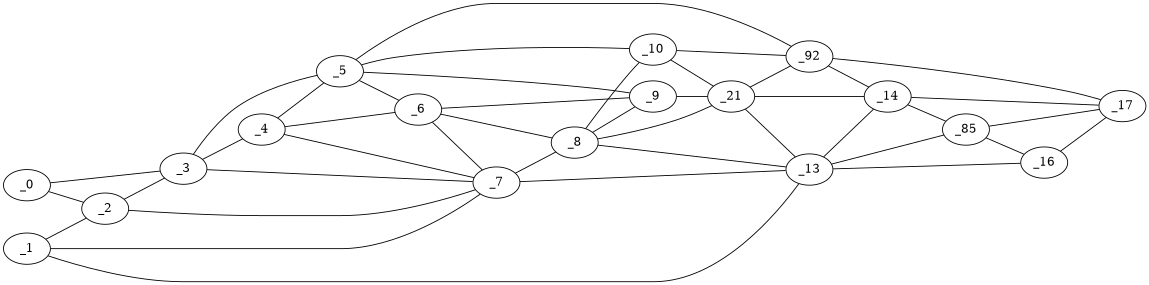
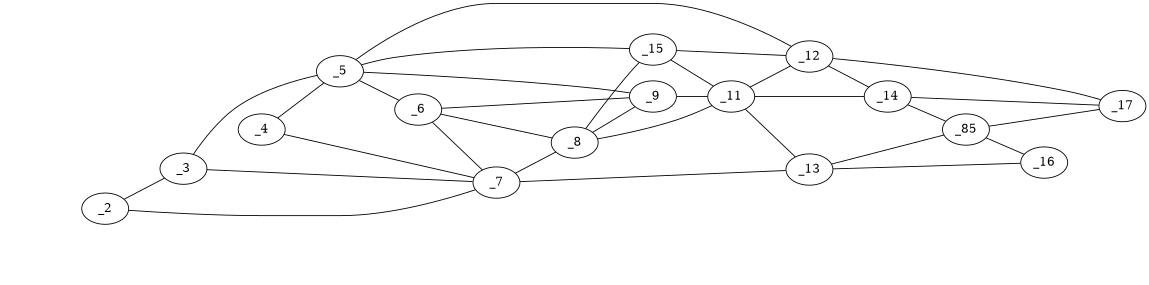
(653, 50) -> (653, 50)
(809, 57) -> (809, 57)
(731, 97) -> (731, 97)
(340, 120) -> none
(849, 133) -> none
(1083, 134) -> none
(223, 149) -> none
(692, 156) -> none
(27, 185) -> none
(27, 249) -> none
